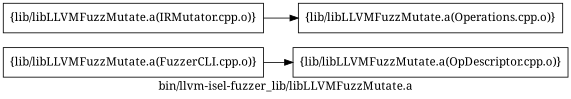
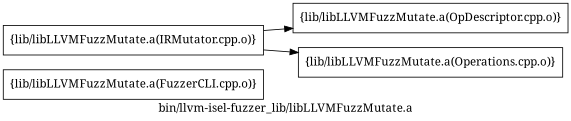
(274, 62) -> (274, 30)
